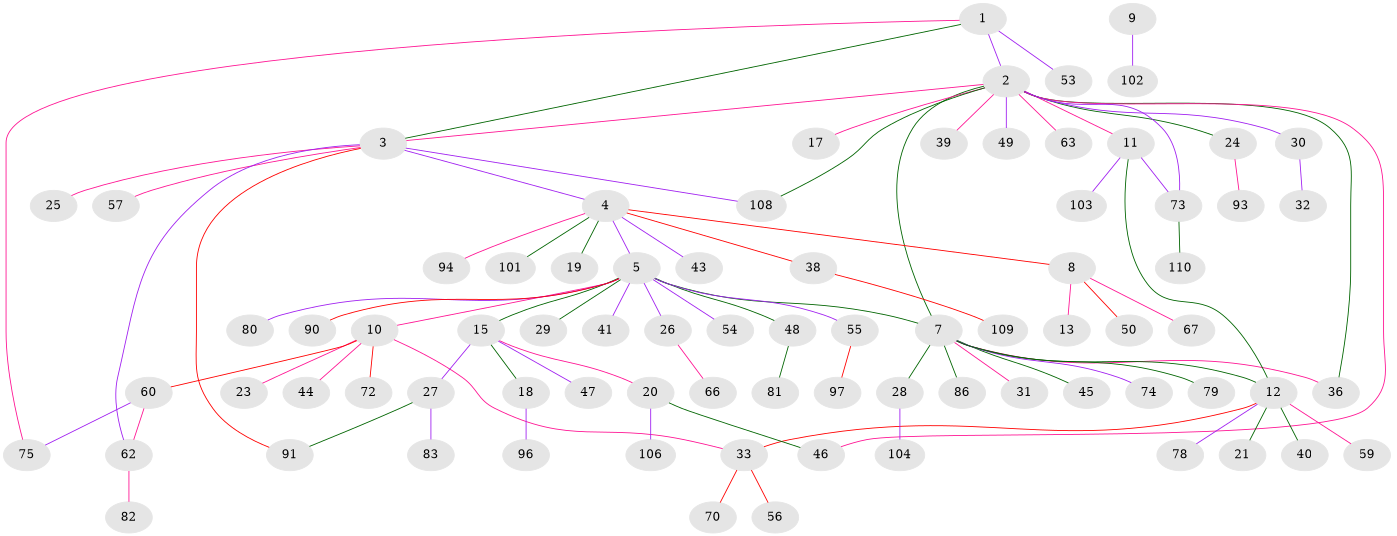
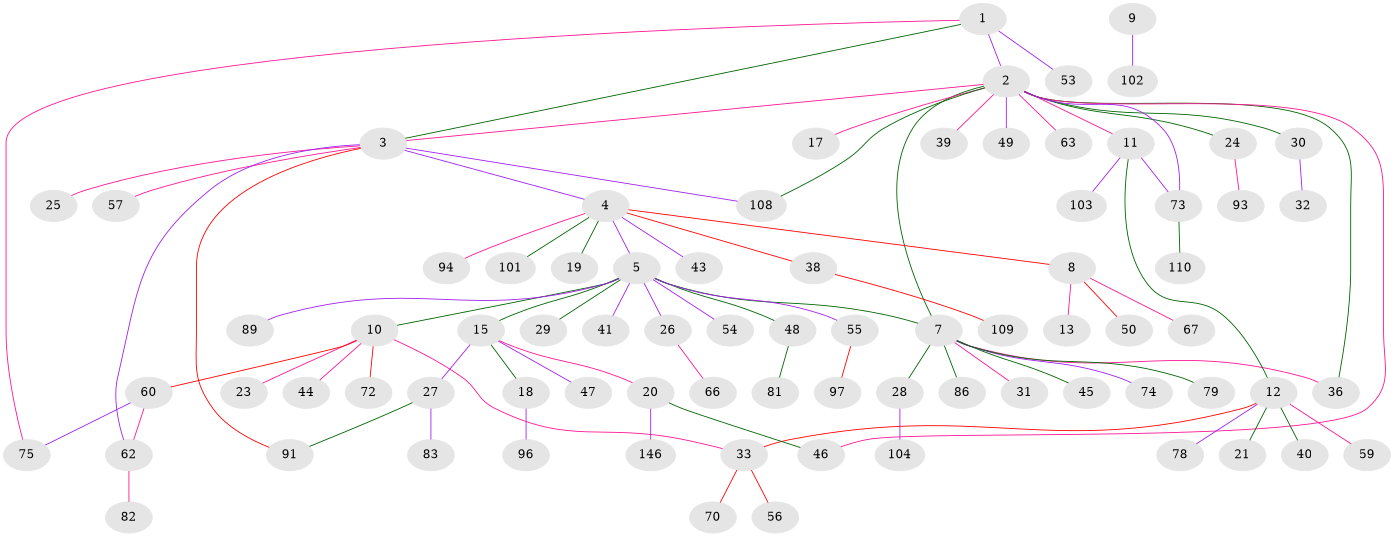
(1159, 113) -> (1159, 113)
(497, 306) -> (497, 306)
(250, 331) -> (250, 331)
(312, 331) -> none
(1106, 362) -> none
(651, 455) -> (651, 455)
